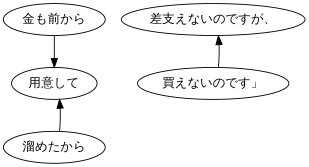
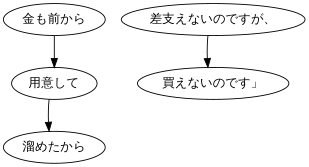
(219, 56) -> (207, 47)
(60, 120) -> (48, 111)
